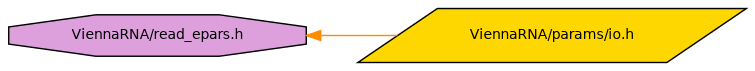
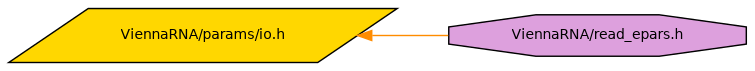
(359, 36) -> (410, 36)
